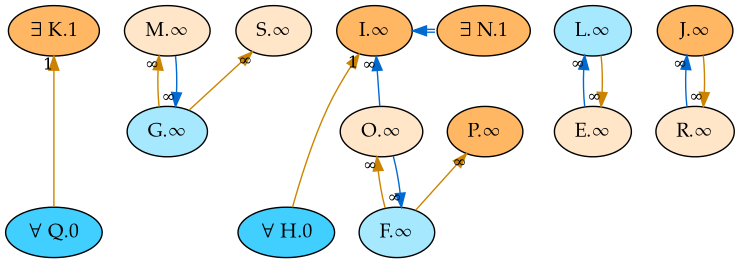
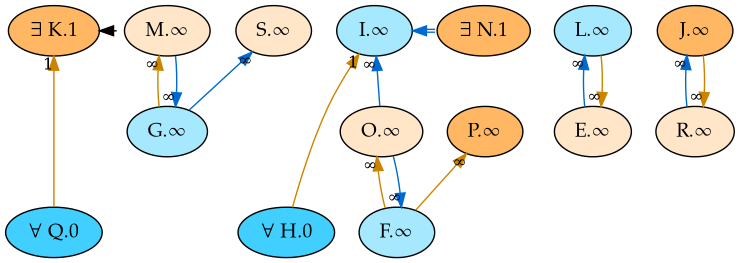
none -> (119, 31)
(374, 31) -> (374, 31)
(215, 86) -> (215, 86)
